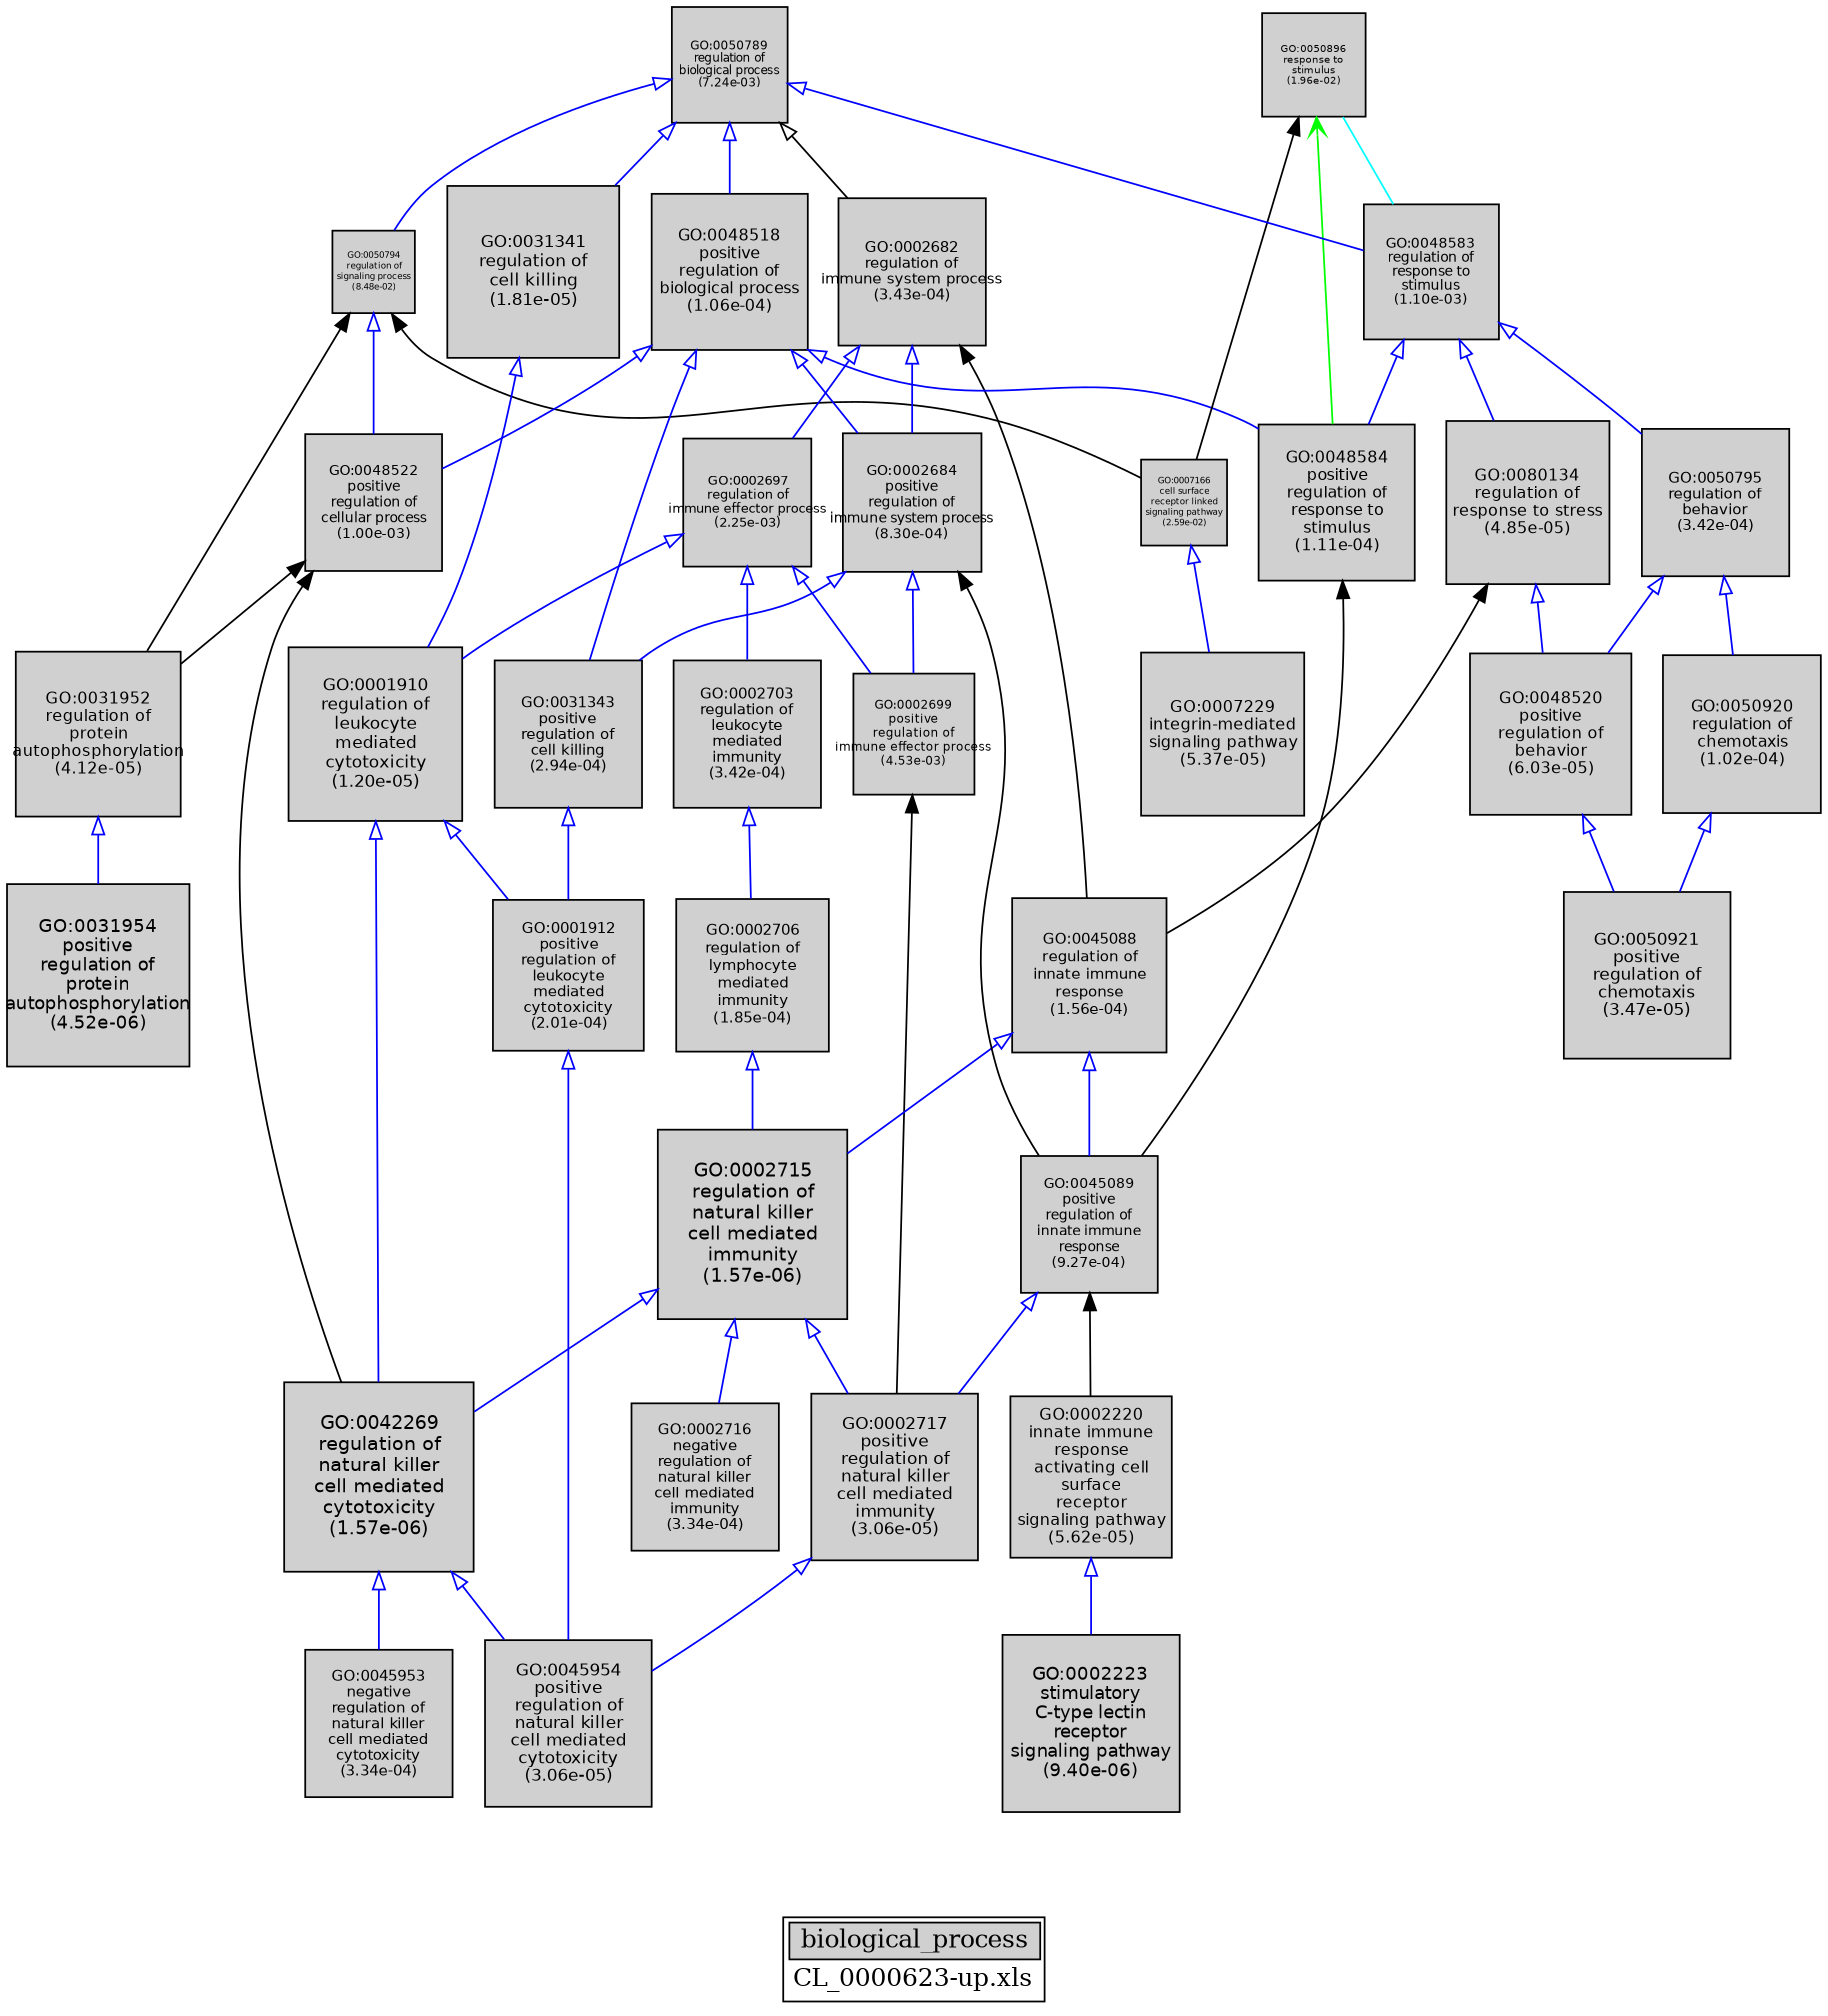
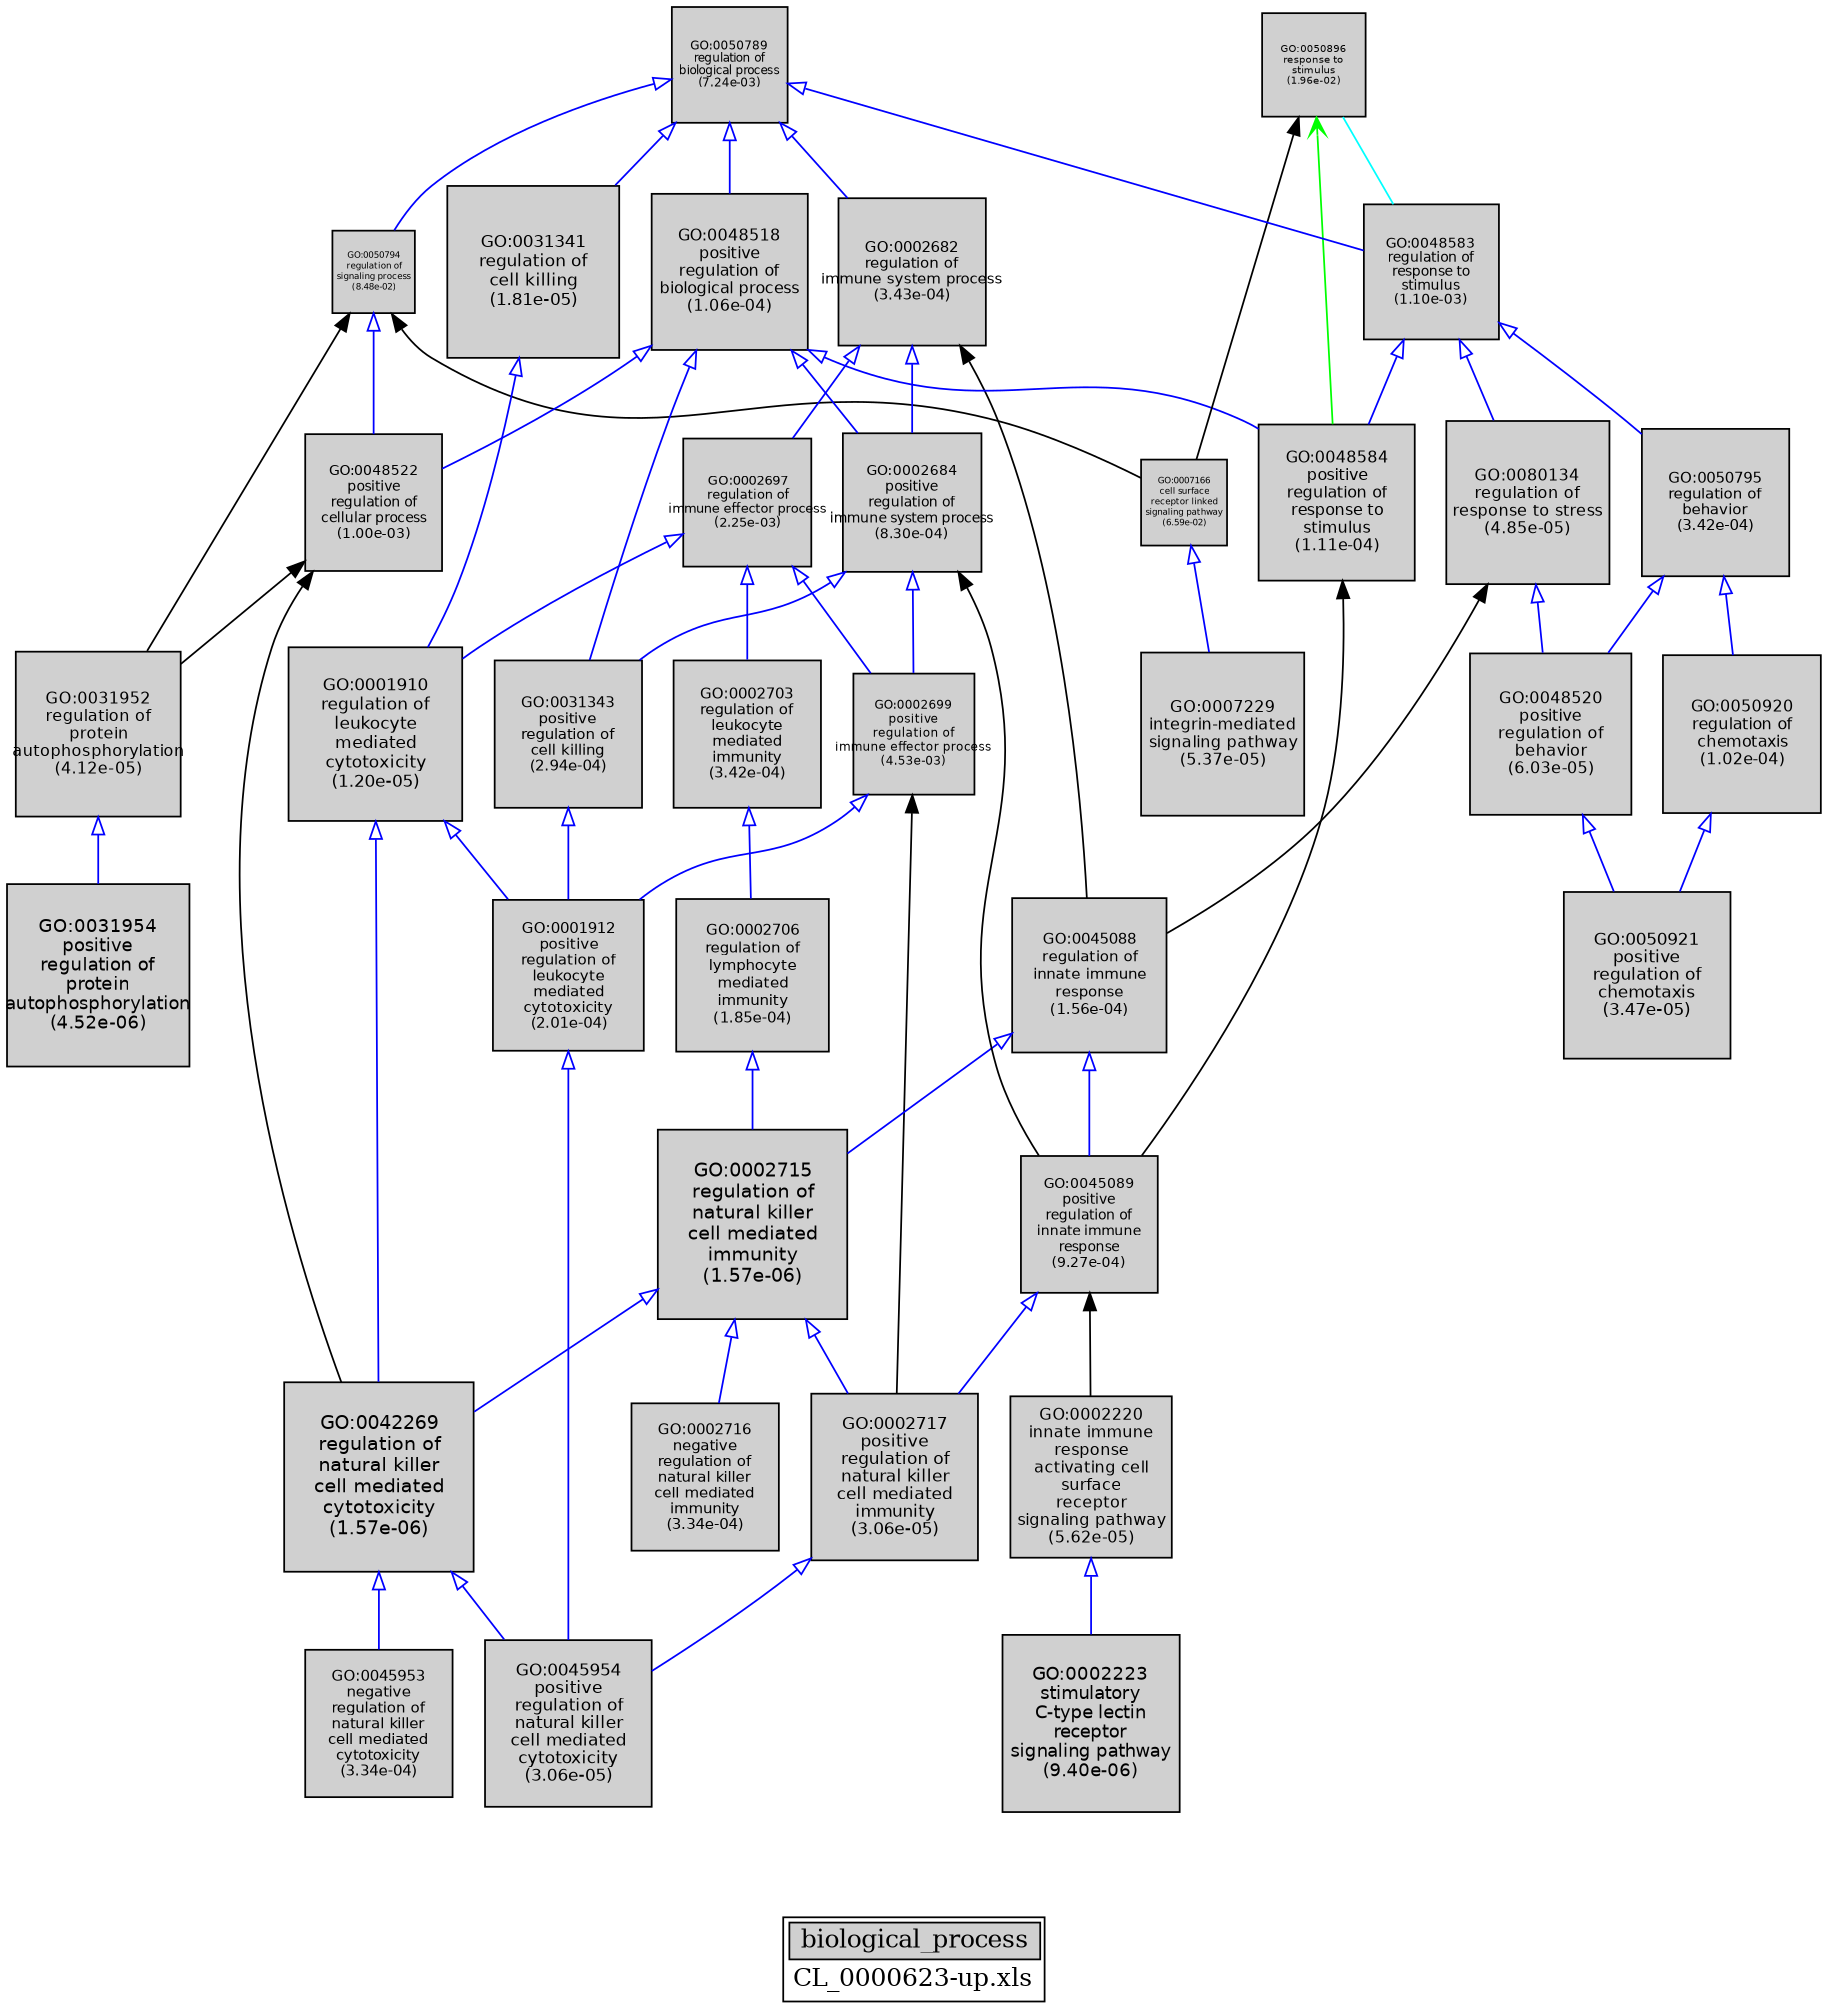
(820, 167) -> (820, 167)
(1185, 523) -> (1185, 523)
none -> (736, 856)
